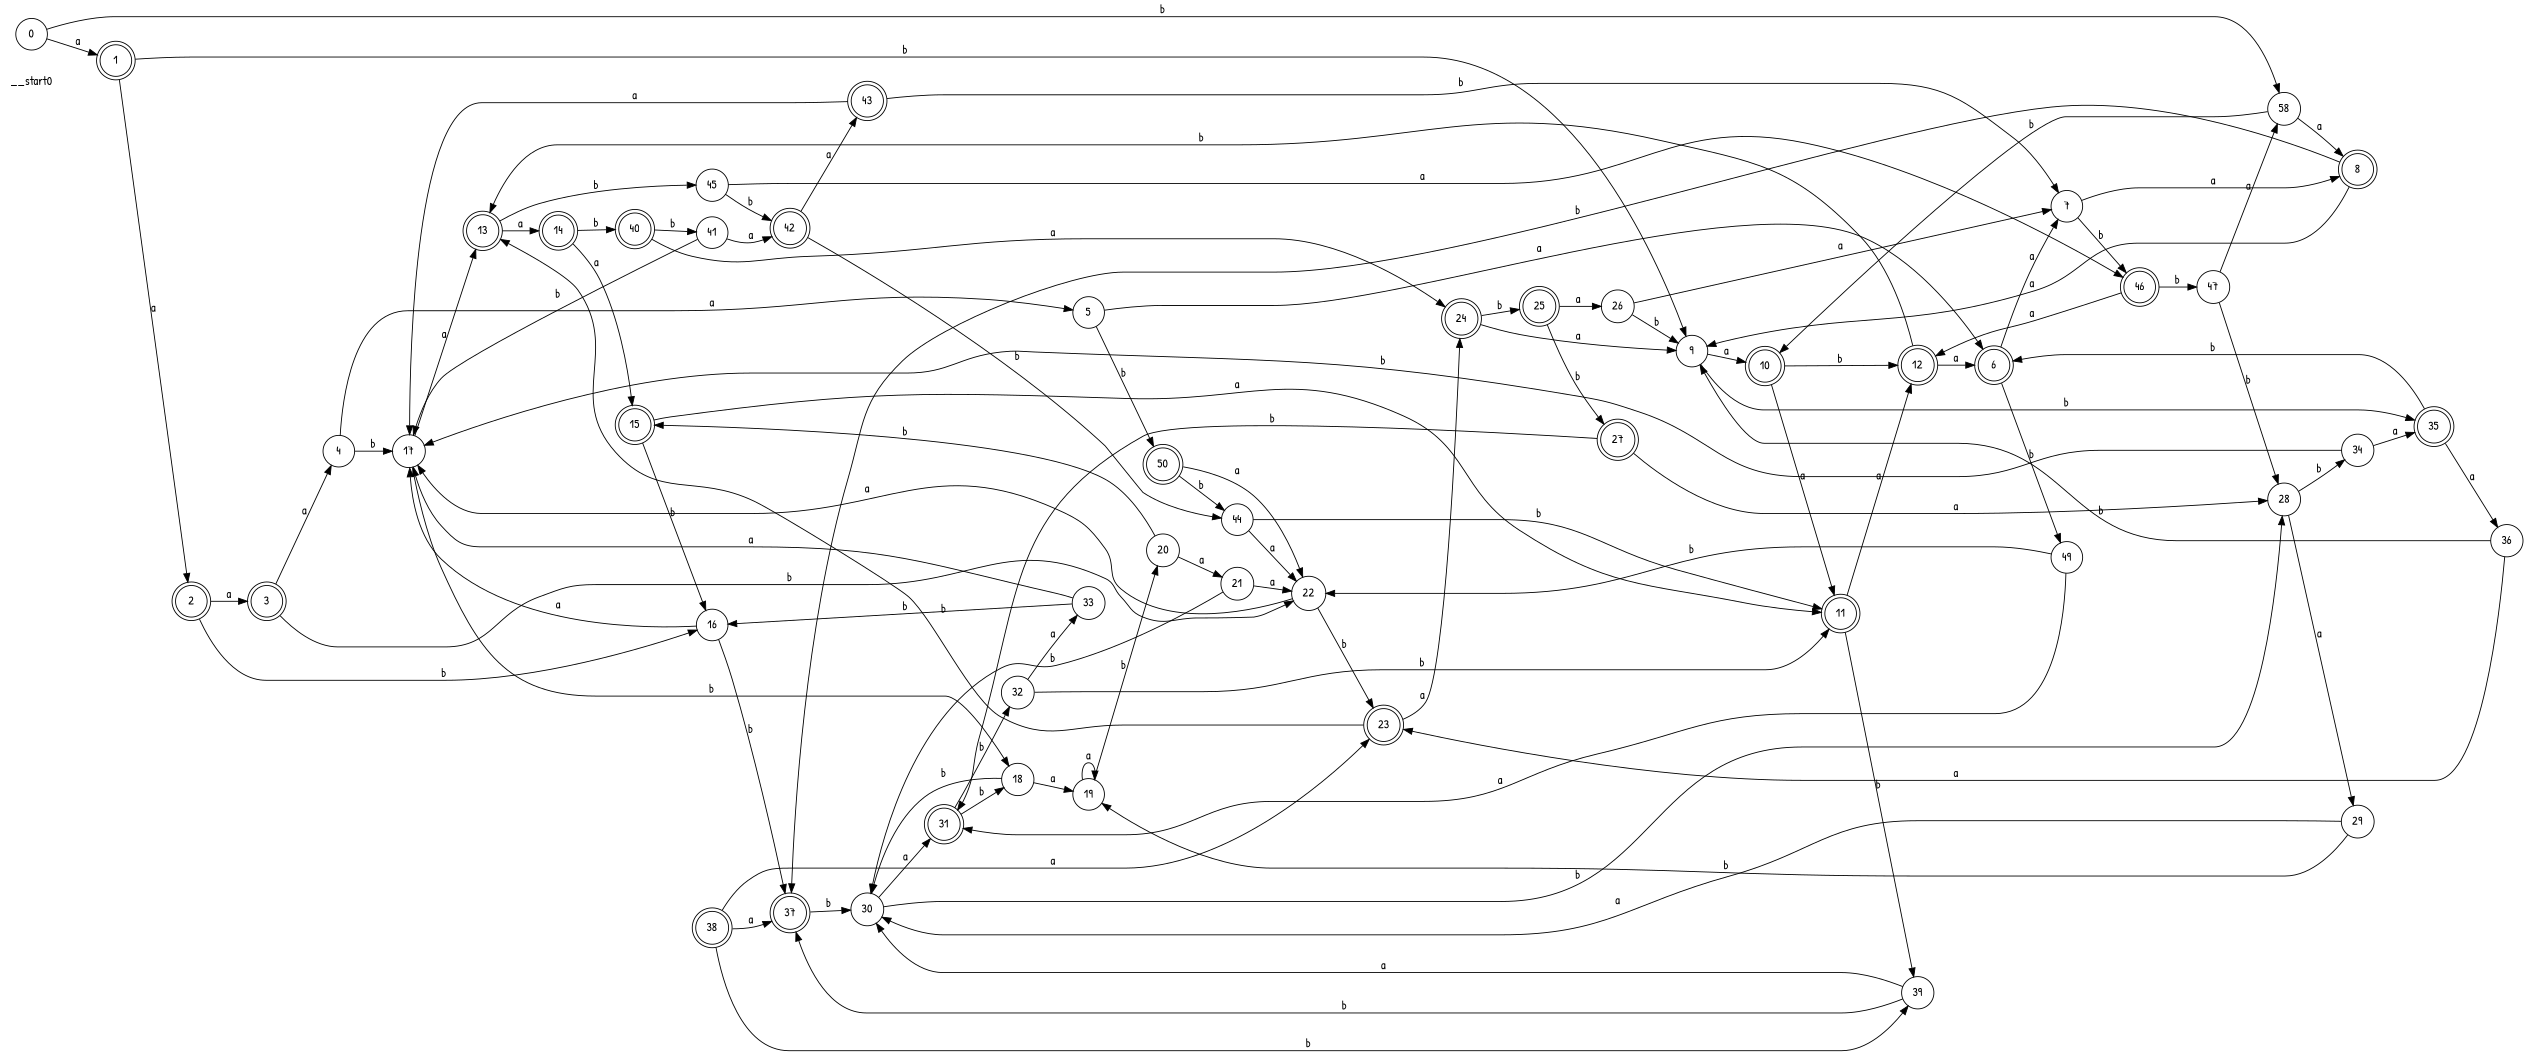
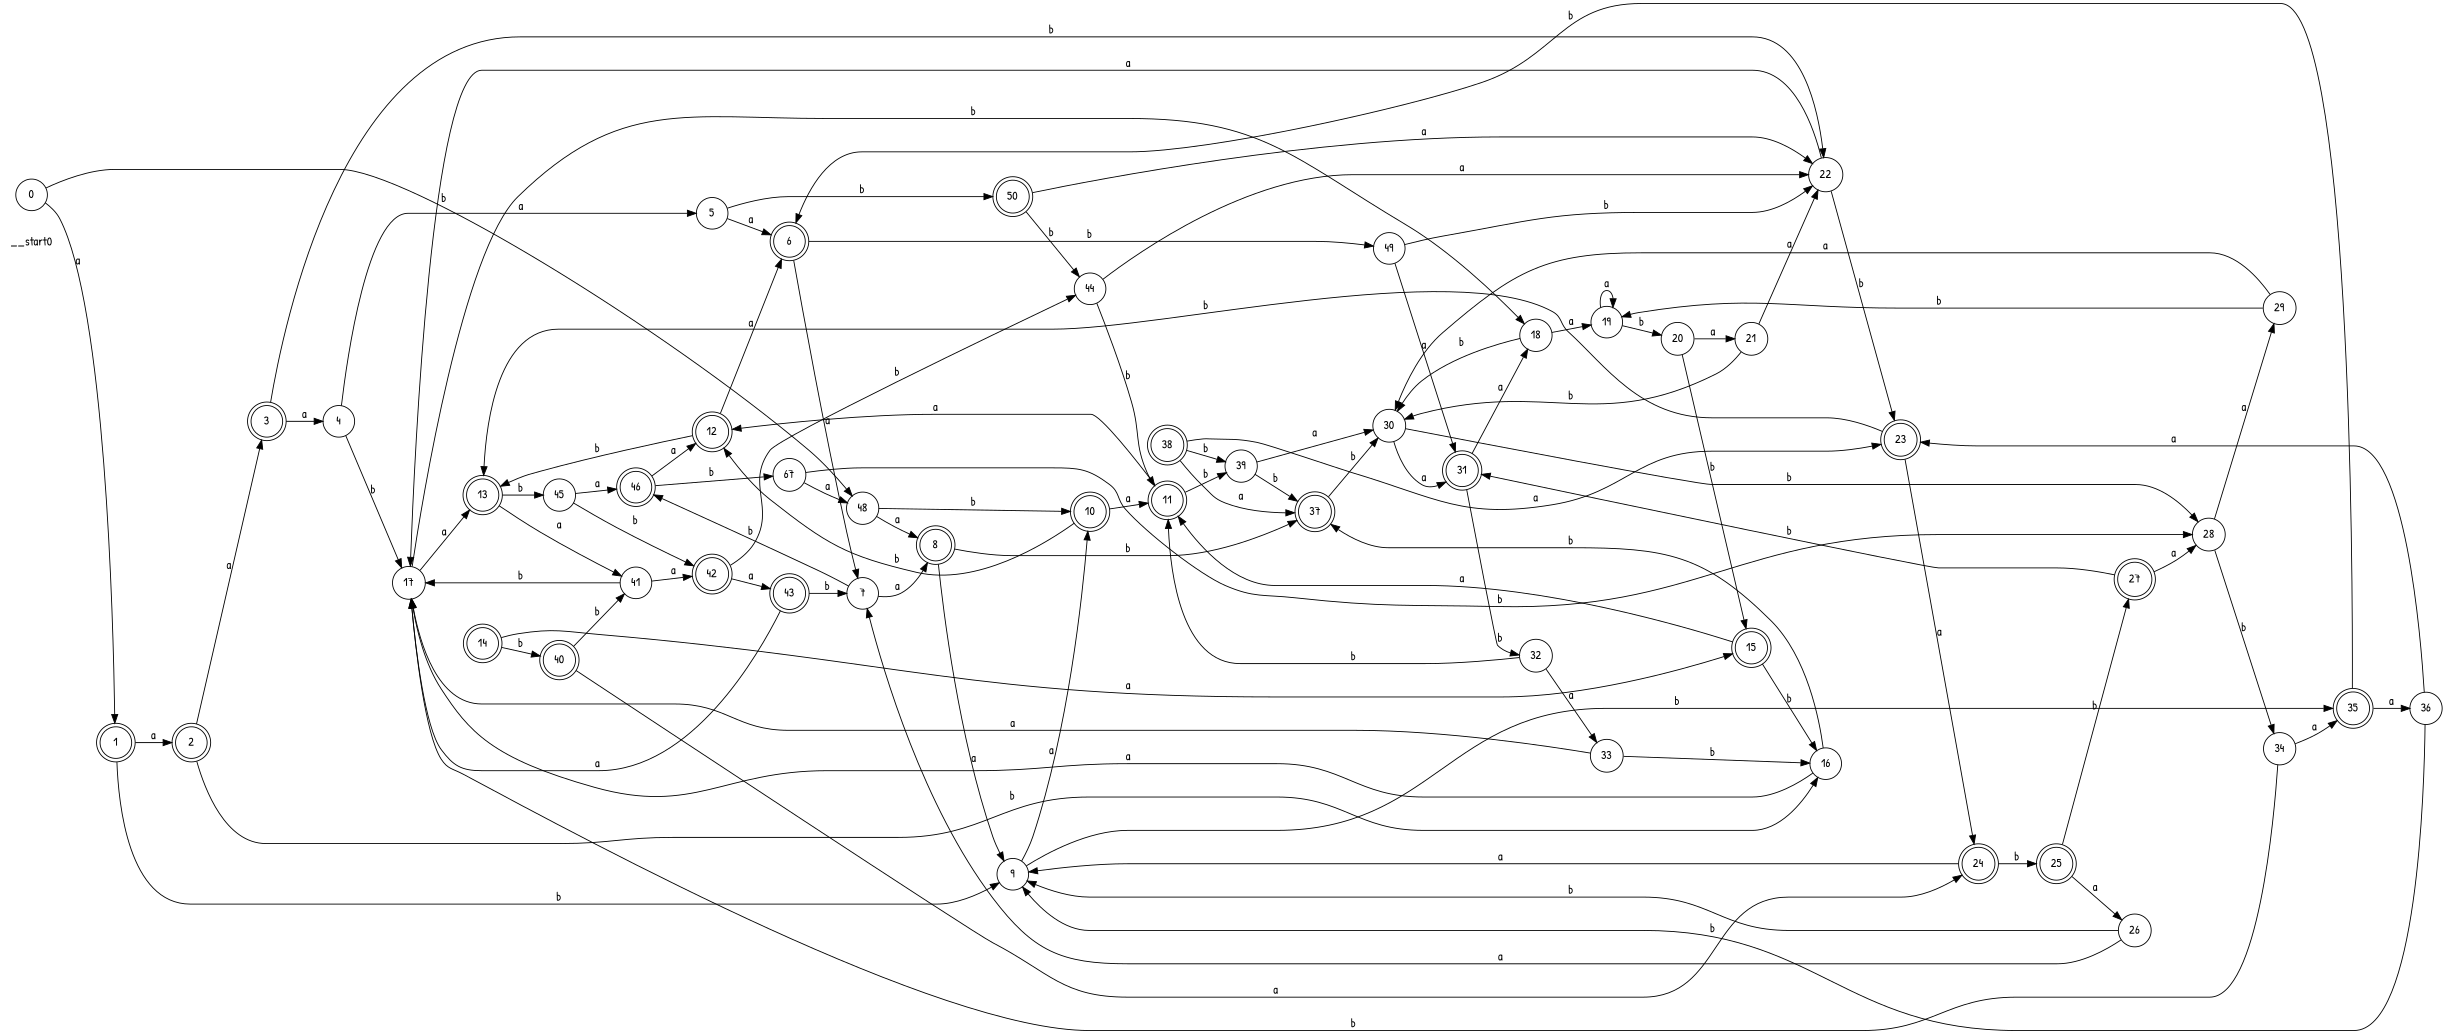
(2284, 109) -> (863, 508)
(516, 231) -> (555, 541)
(2213, 287) -> (789, 475)
(982, 792) -> (1501, 388)
